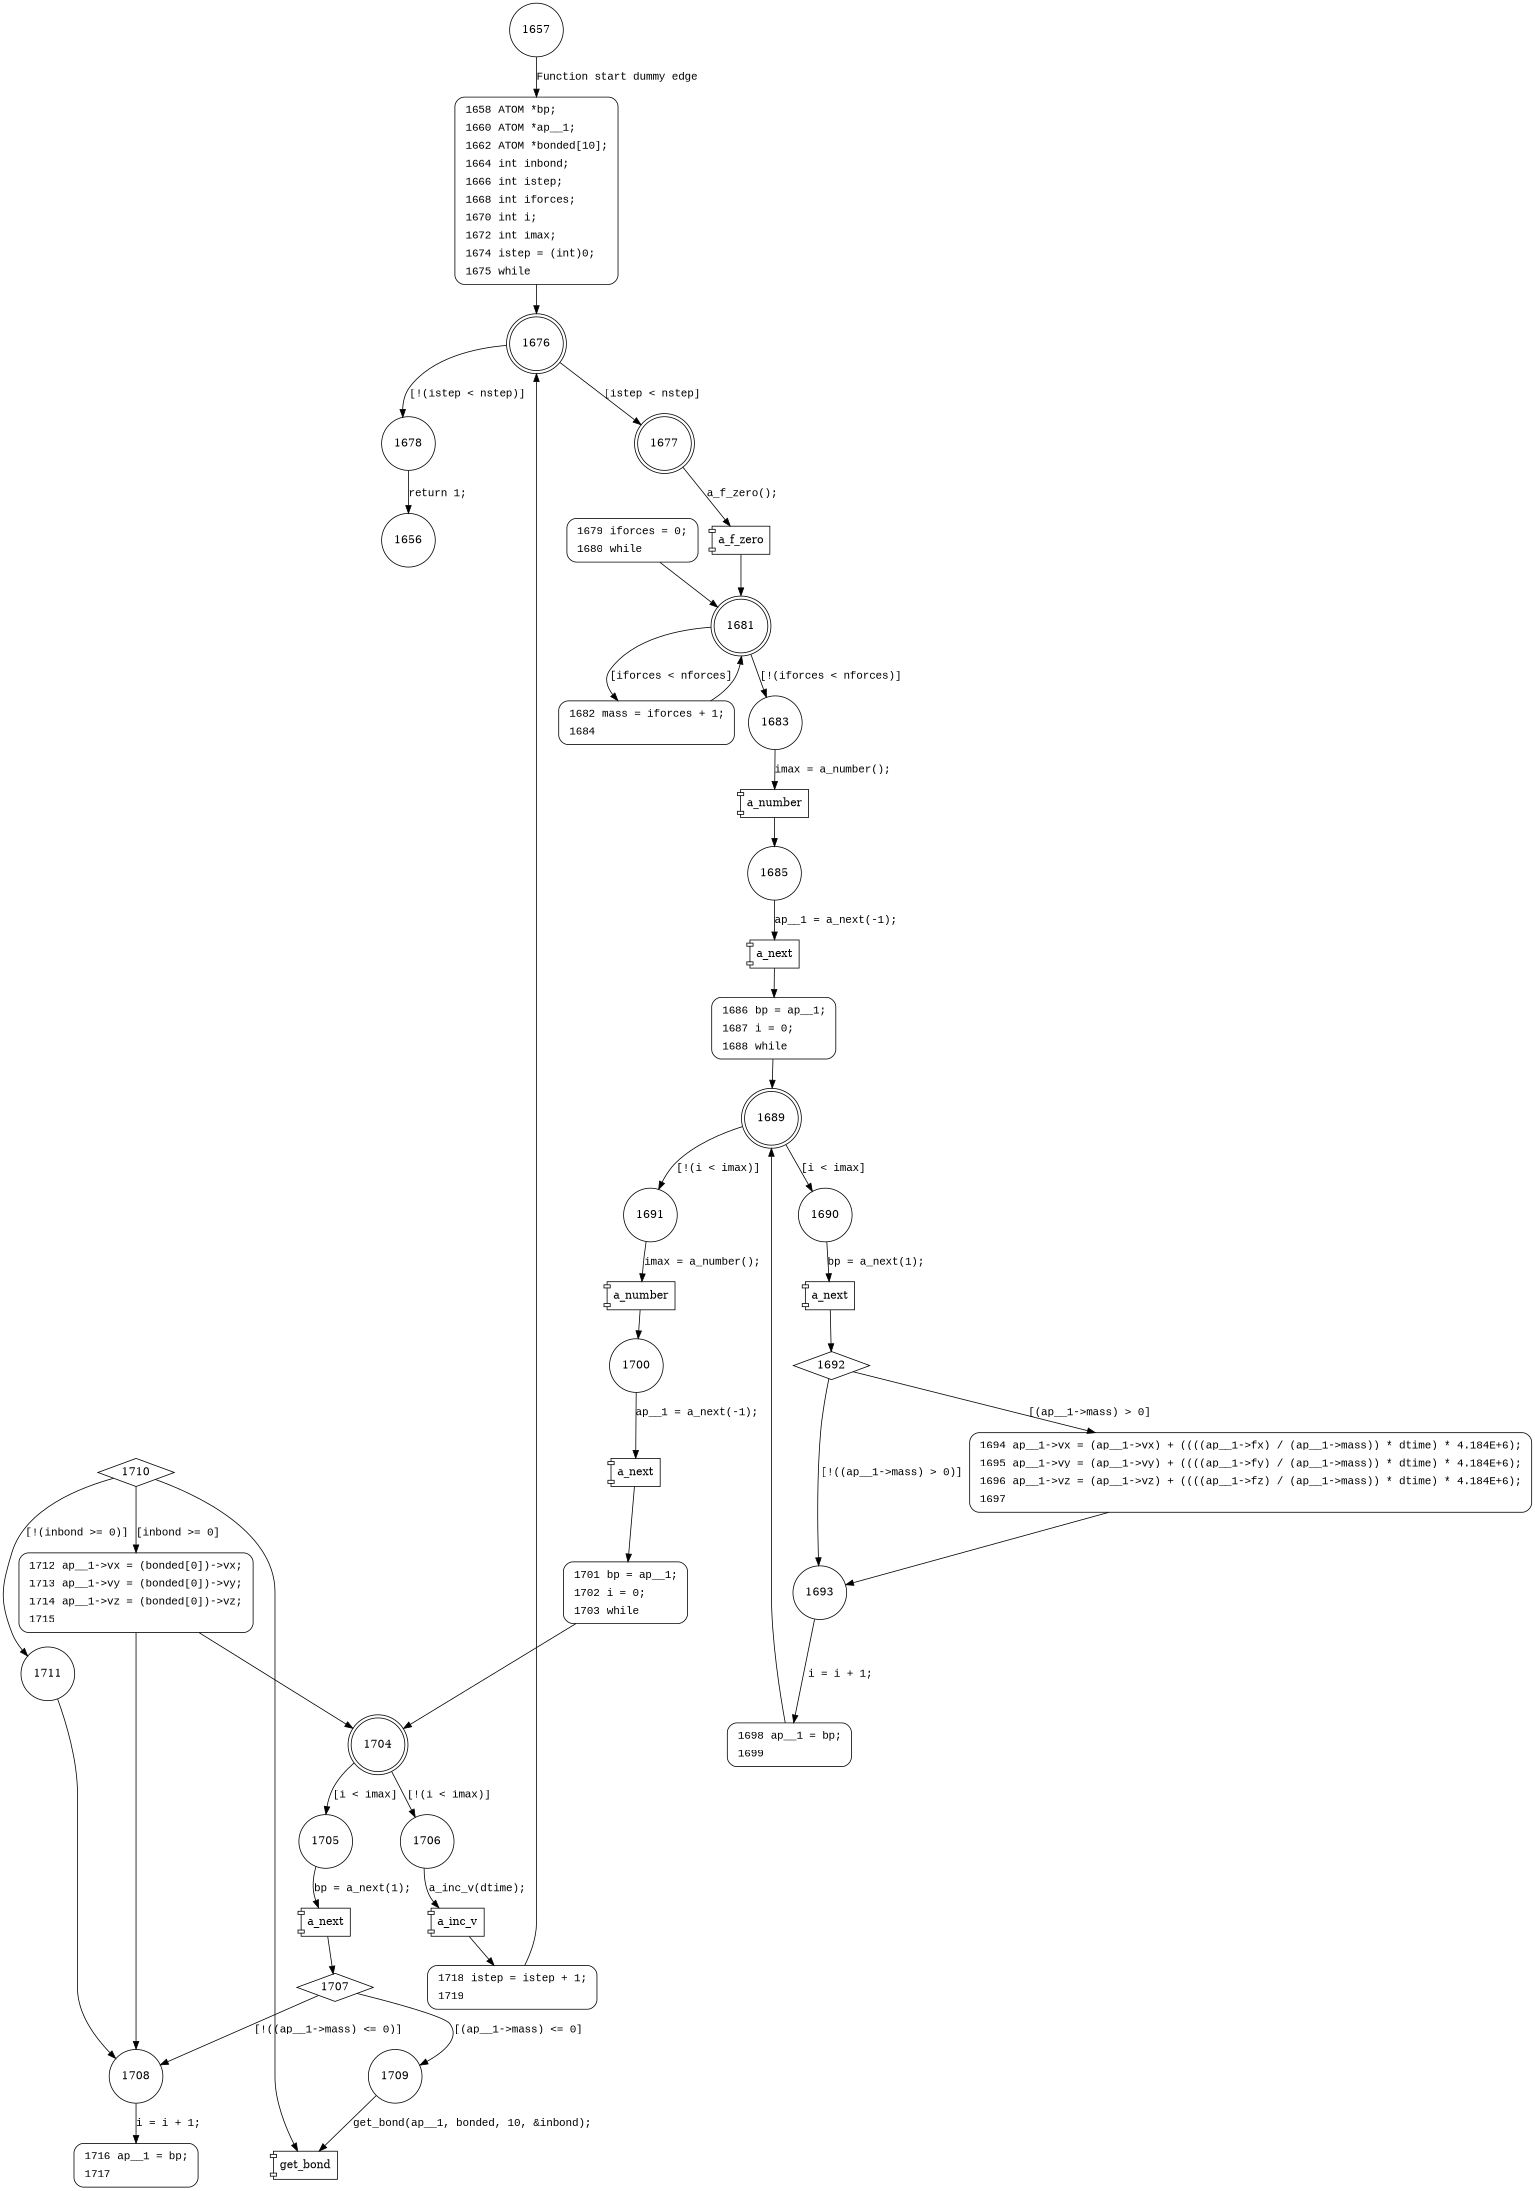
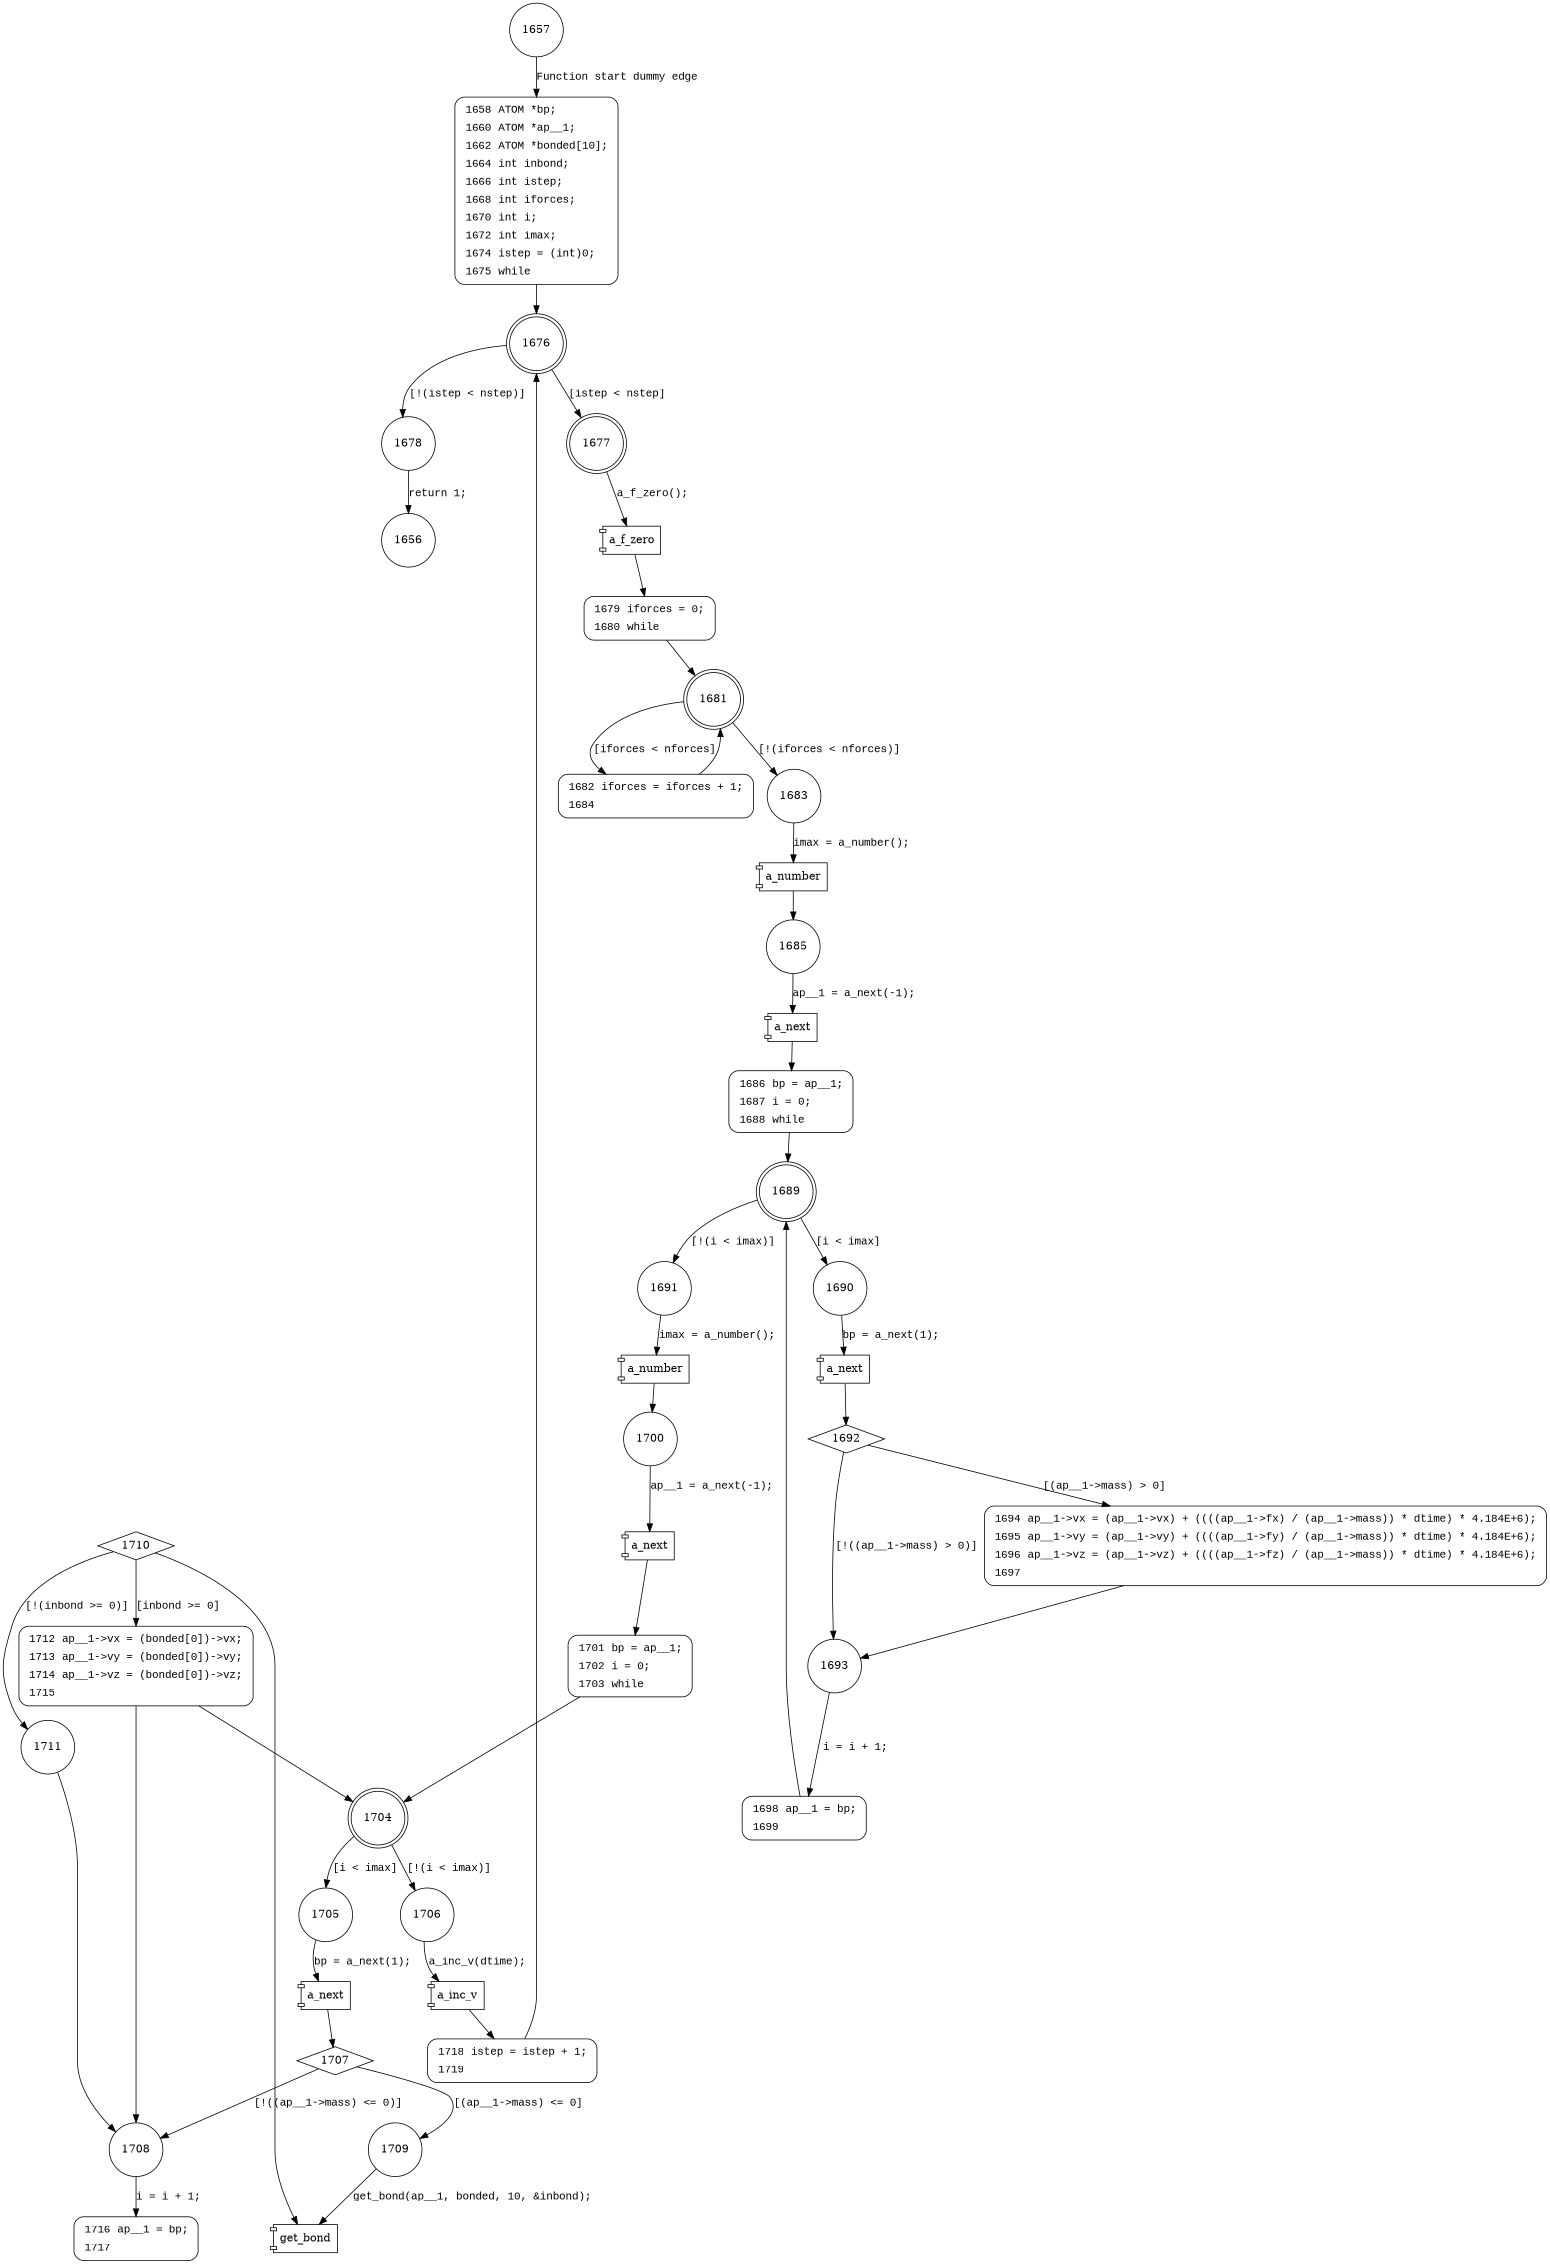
(741, 571) -> (639, 571)
(663, 713) -> (672, 787)
